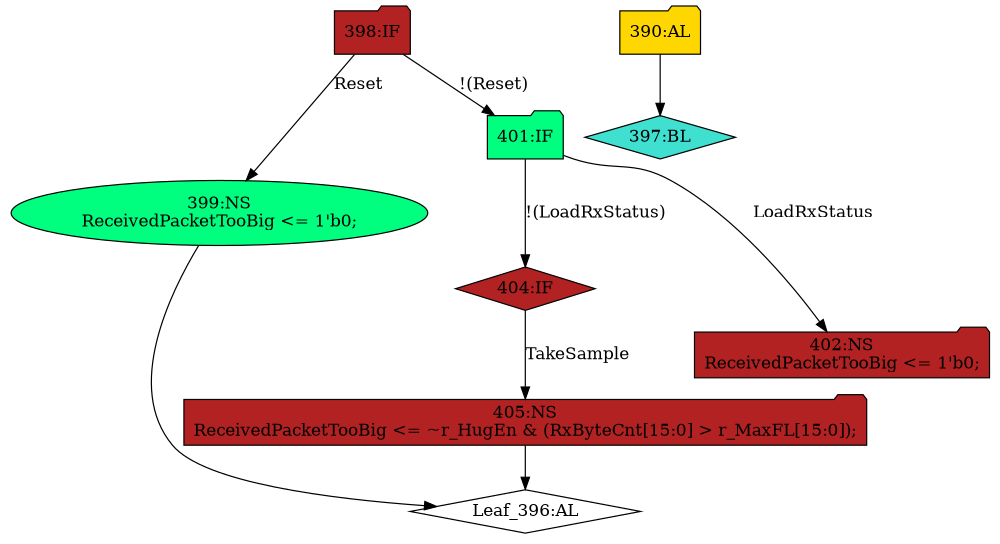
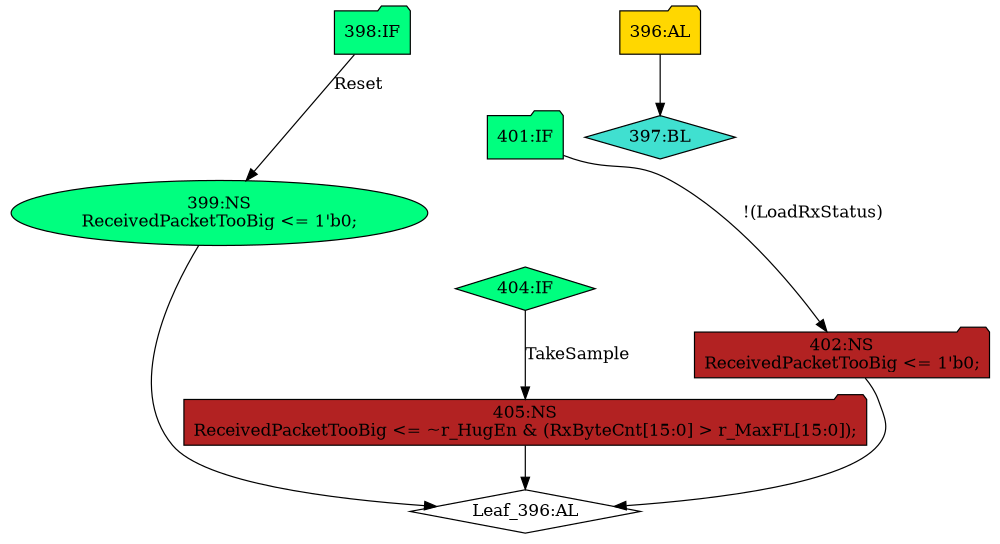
(372, 33) -> (372, 33)
(660, 33) -> (660, 33)
(444, 82) -> none
(525, 207) -> none
(813, 213) -> (813, 213)
(525, 289) -> (525, 289)
none -> (793, 483)
